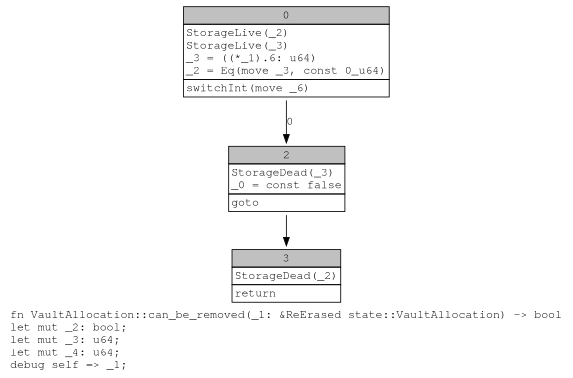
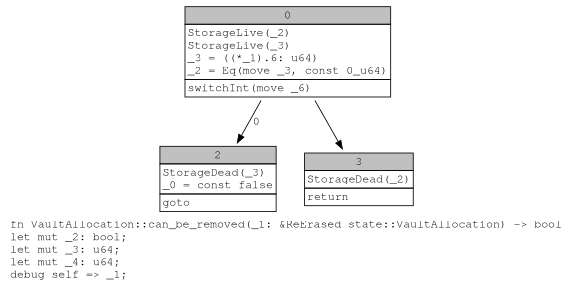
(286, 226) -> (327, 121)
